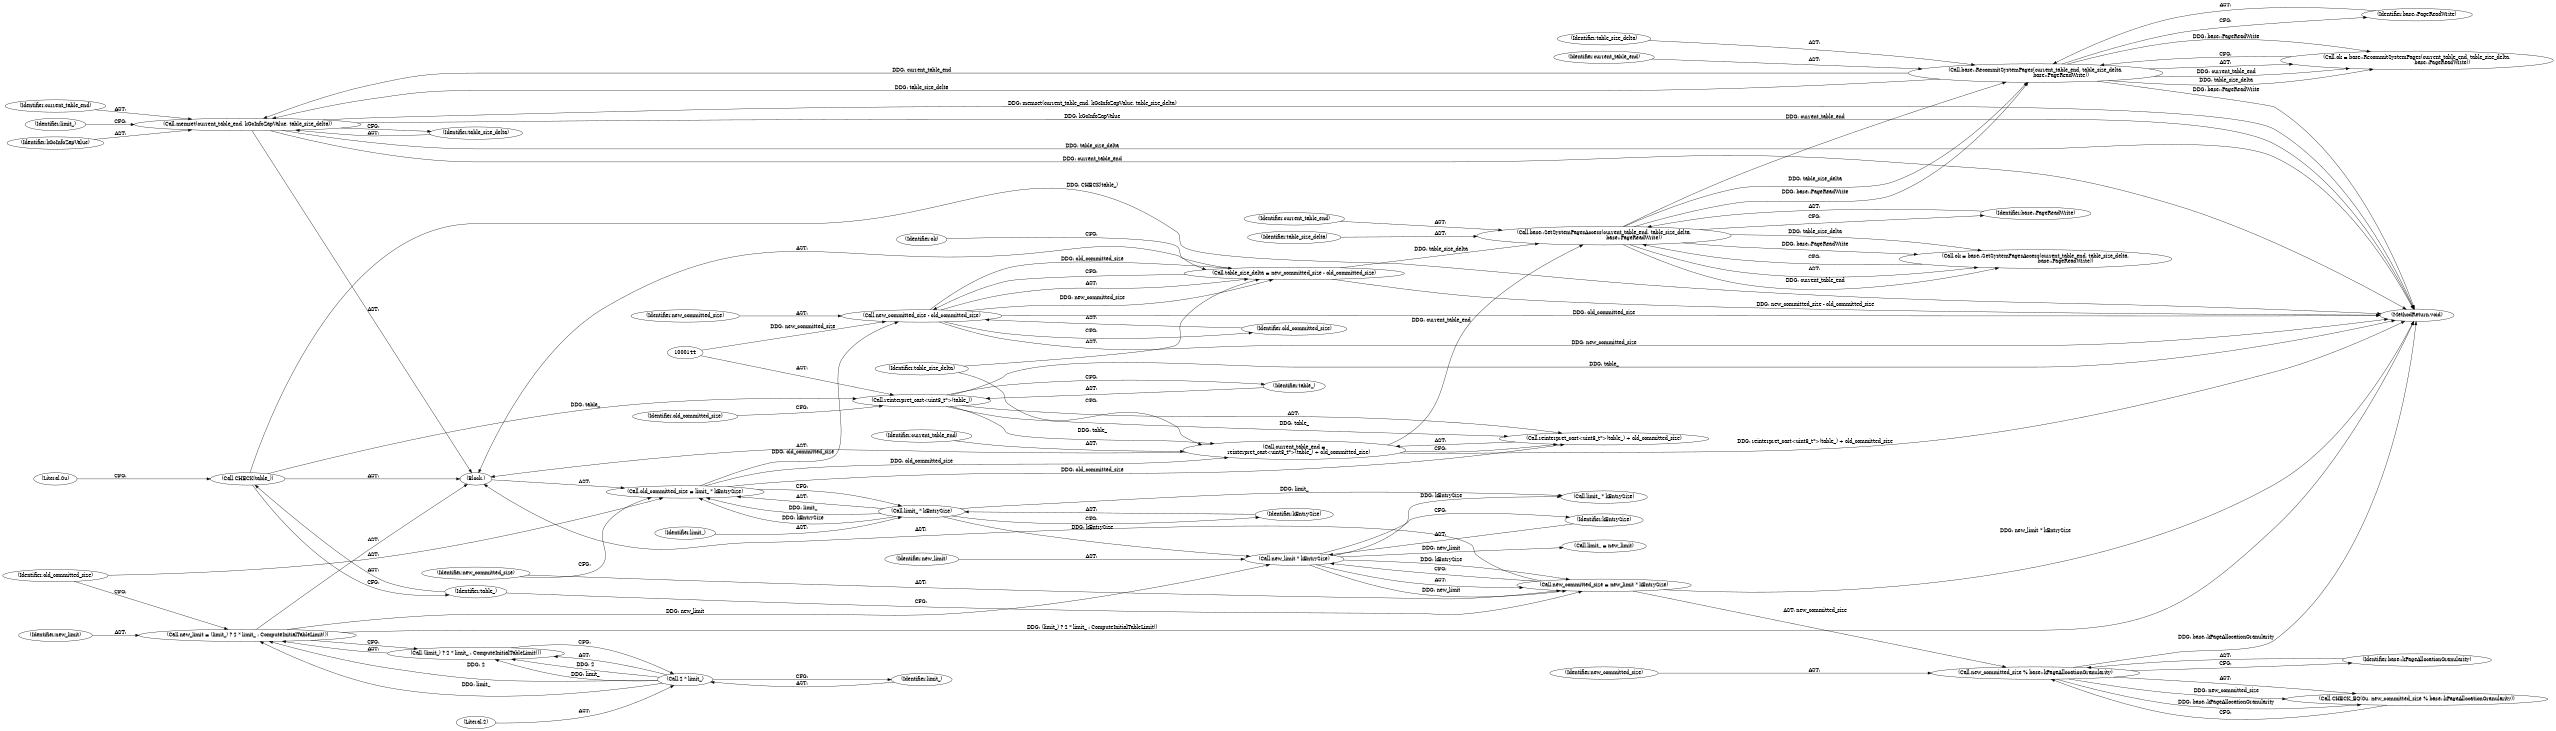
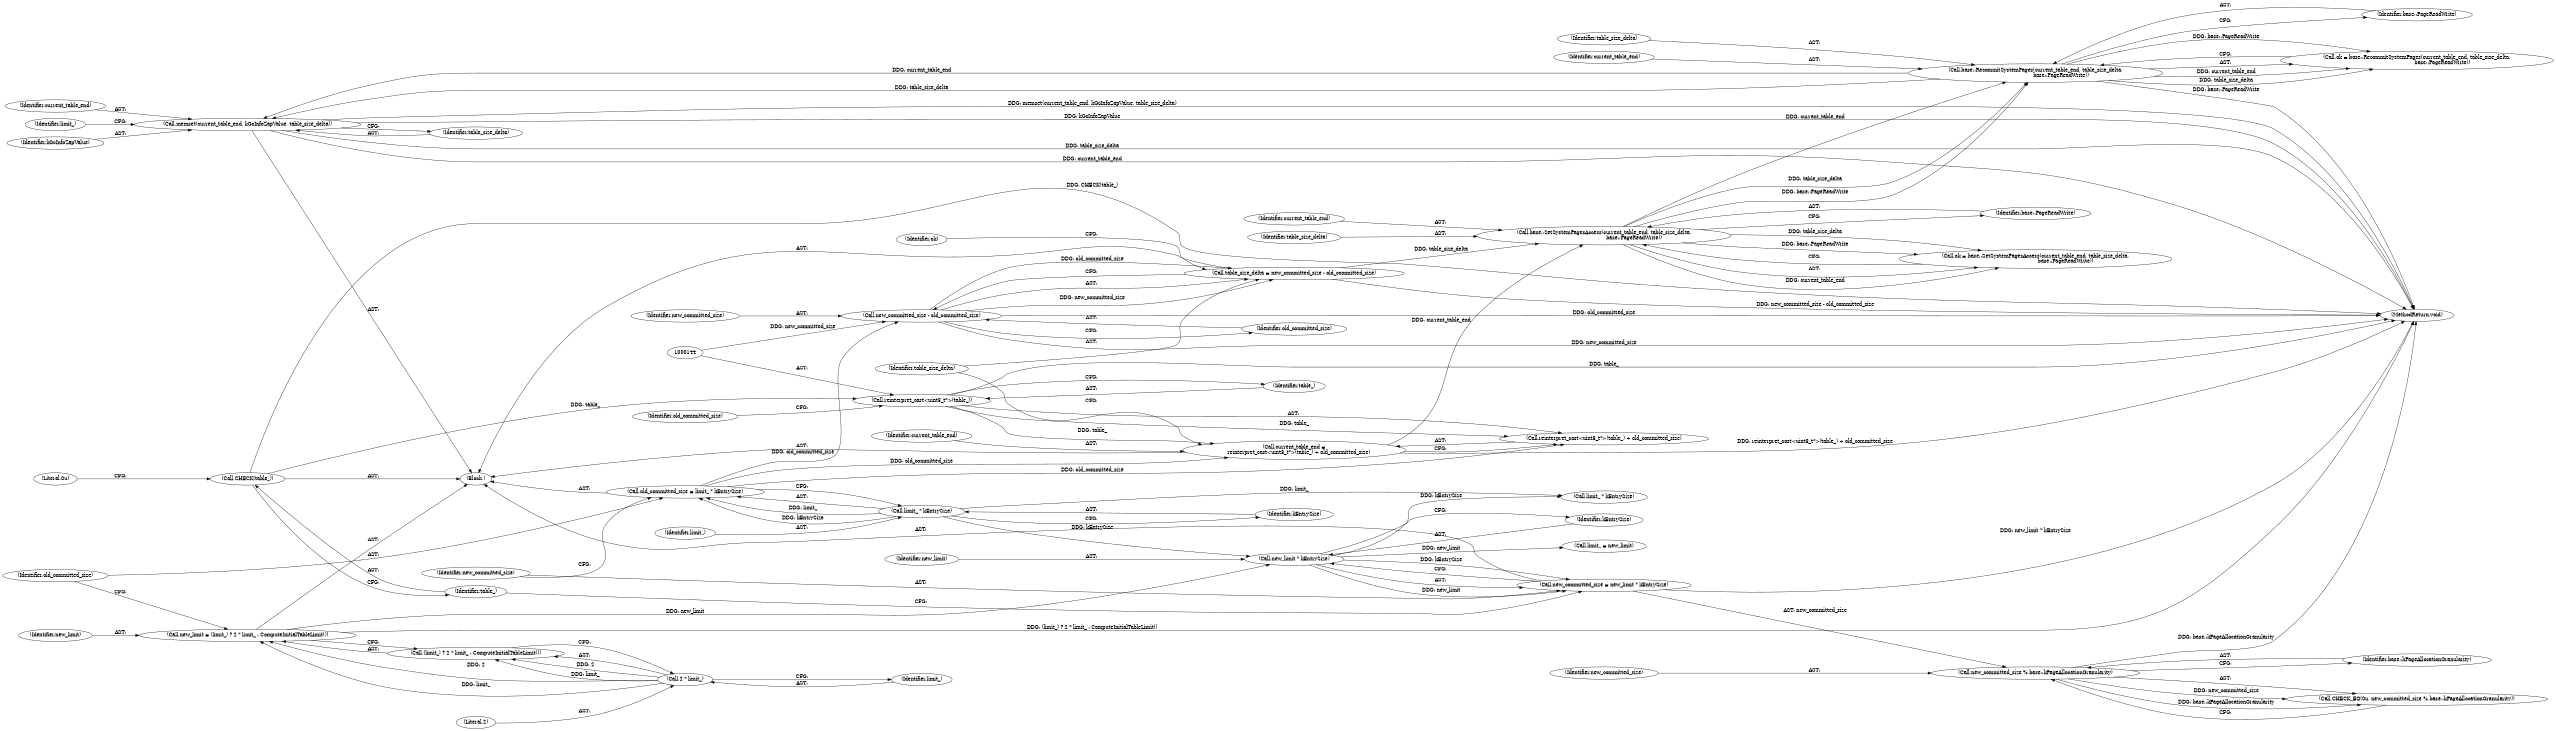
(556, 484) -> (550, 490)
